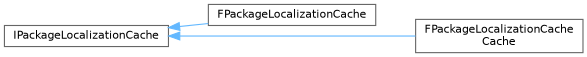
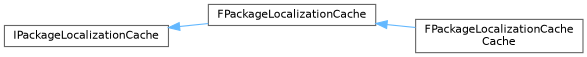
(298, 36) -> (401, 26)
